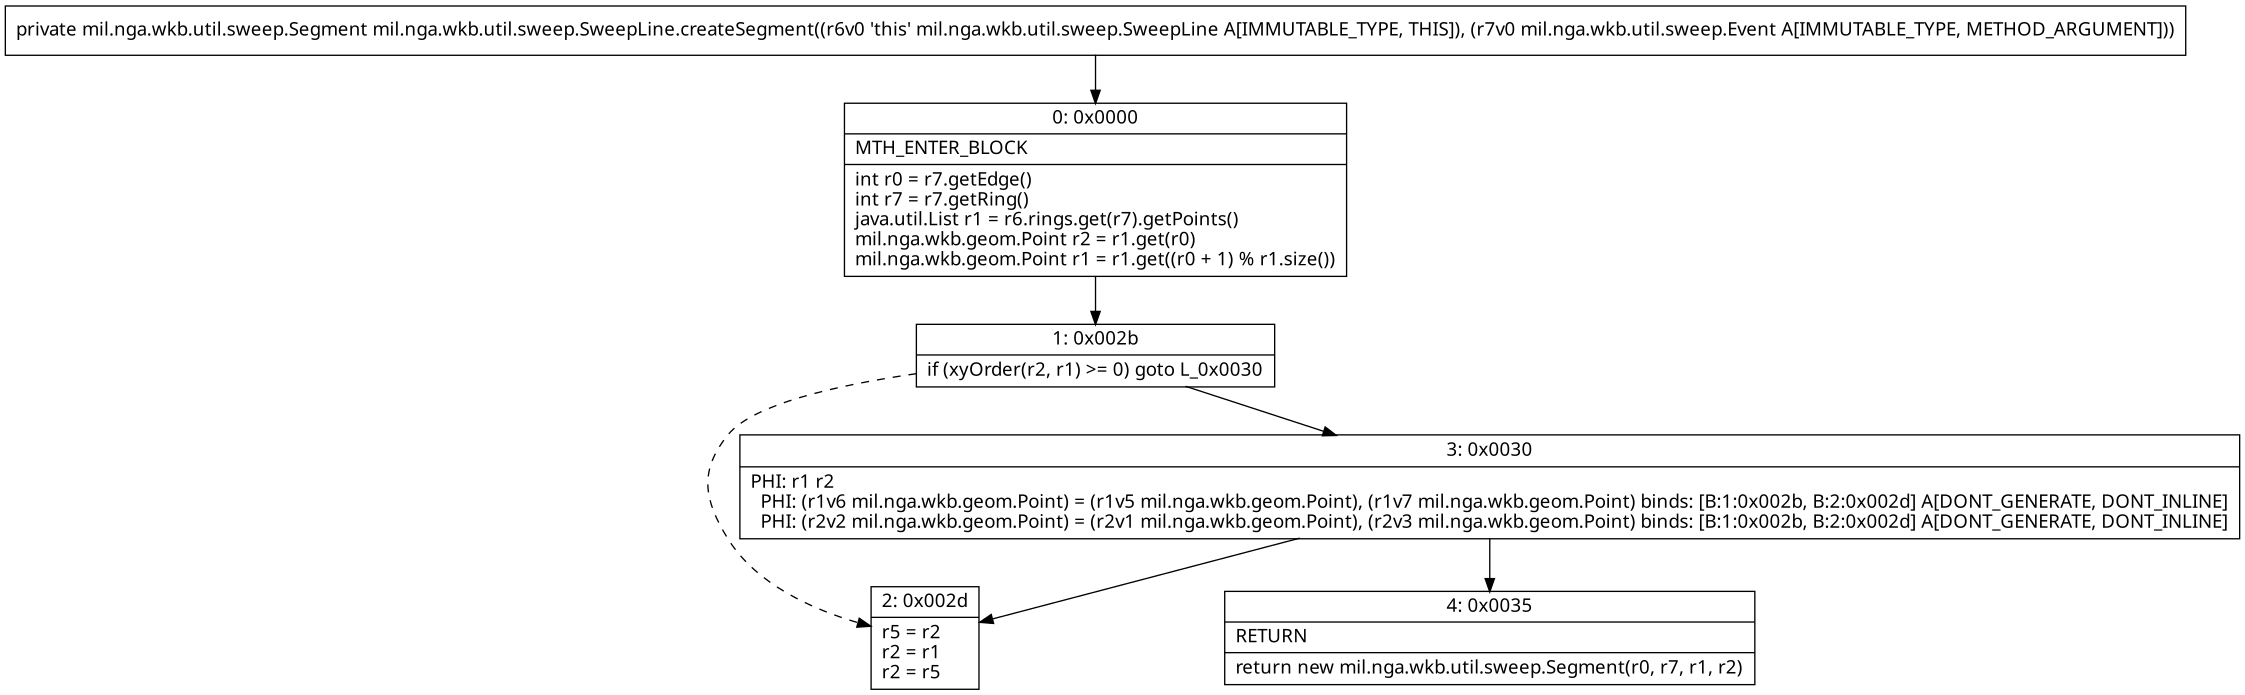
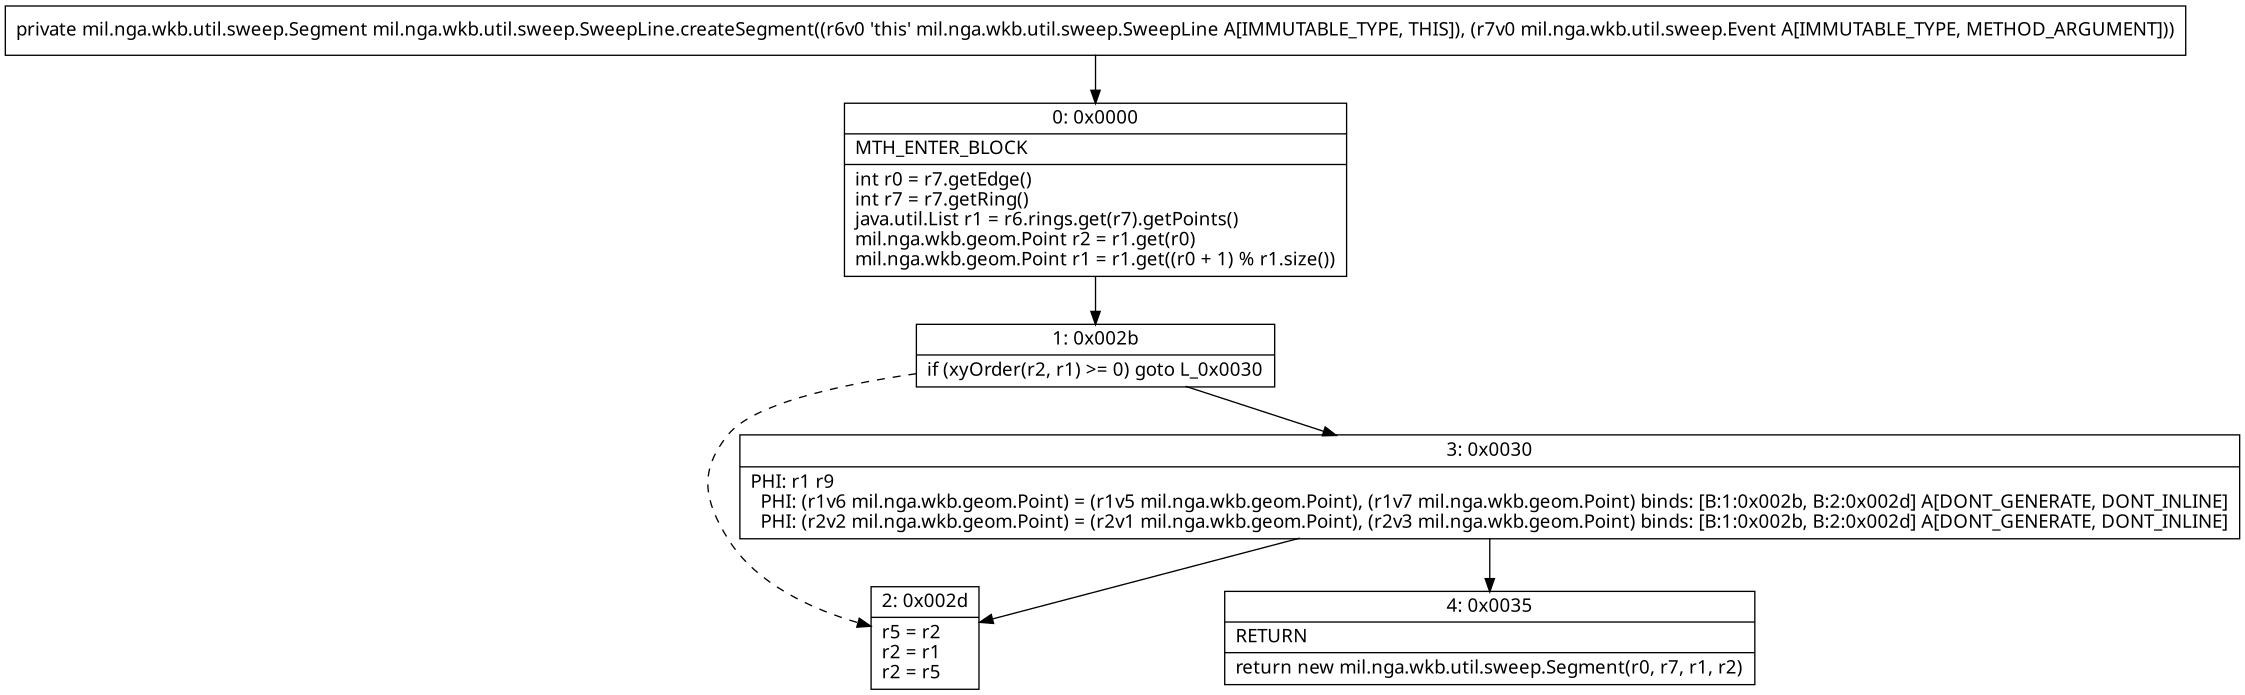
(795, 482) -> (795, 482)
